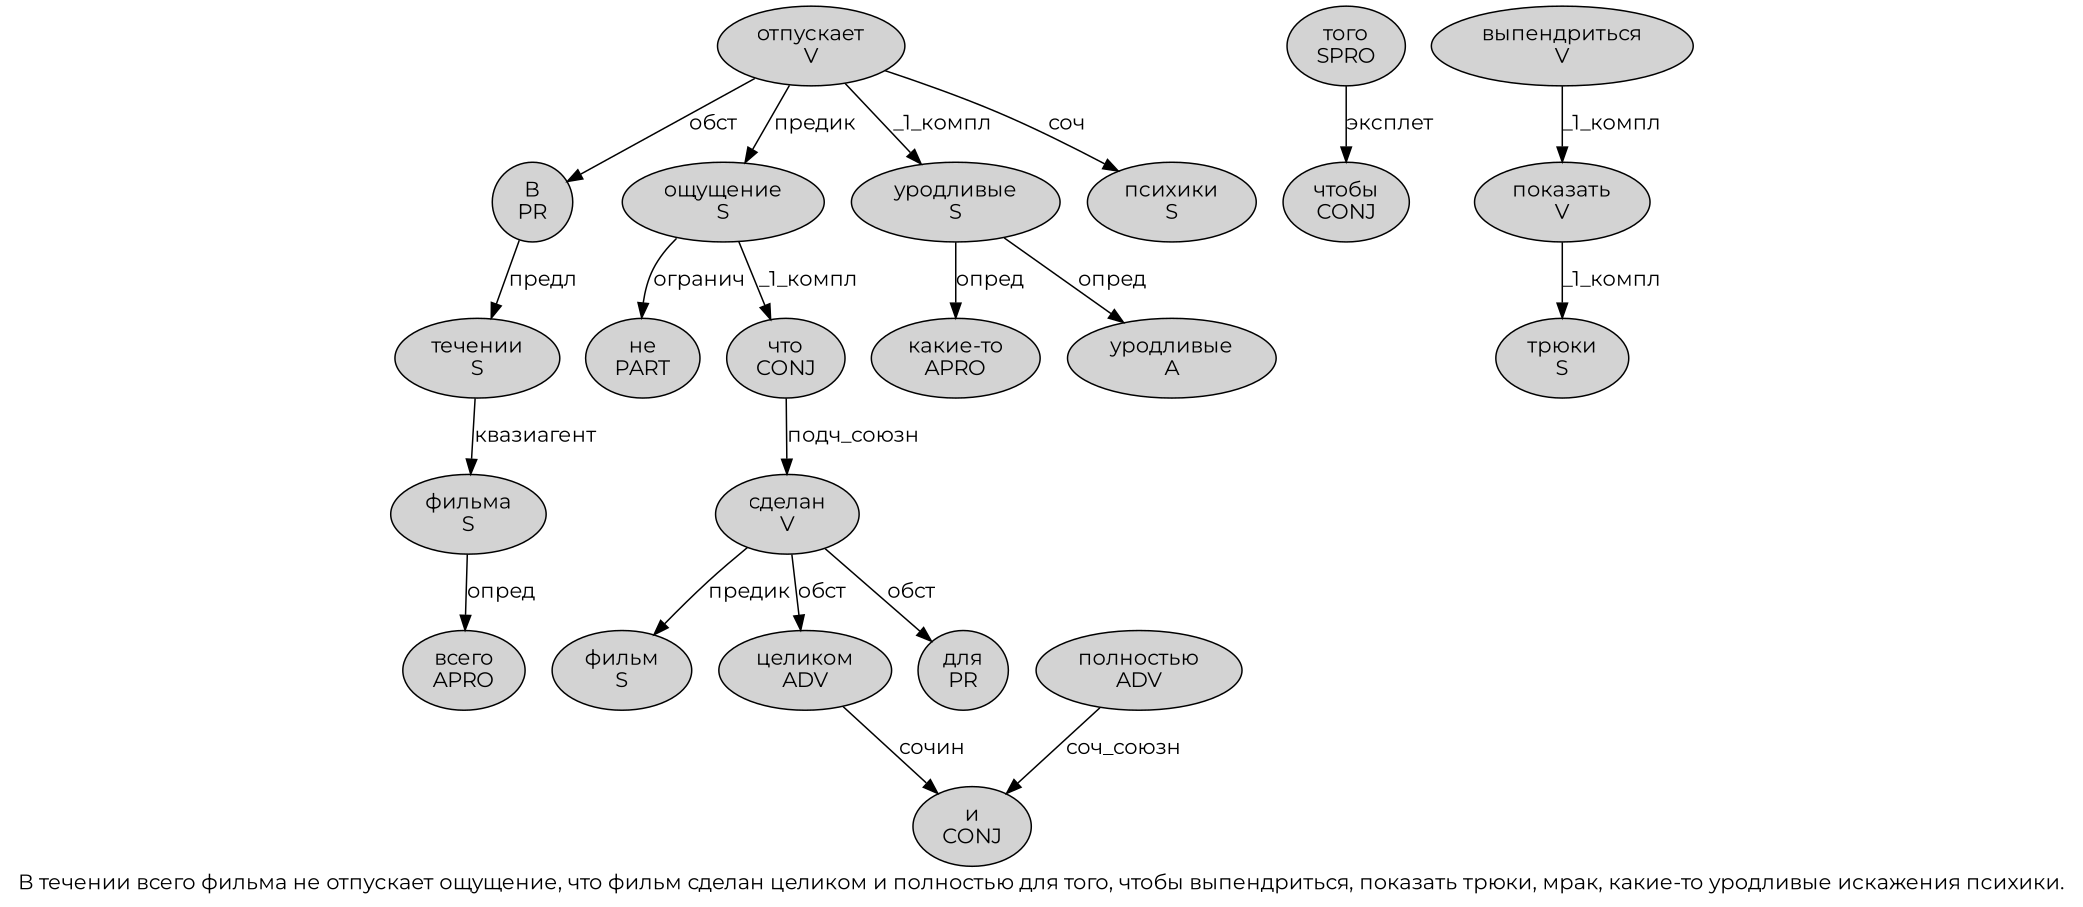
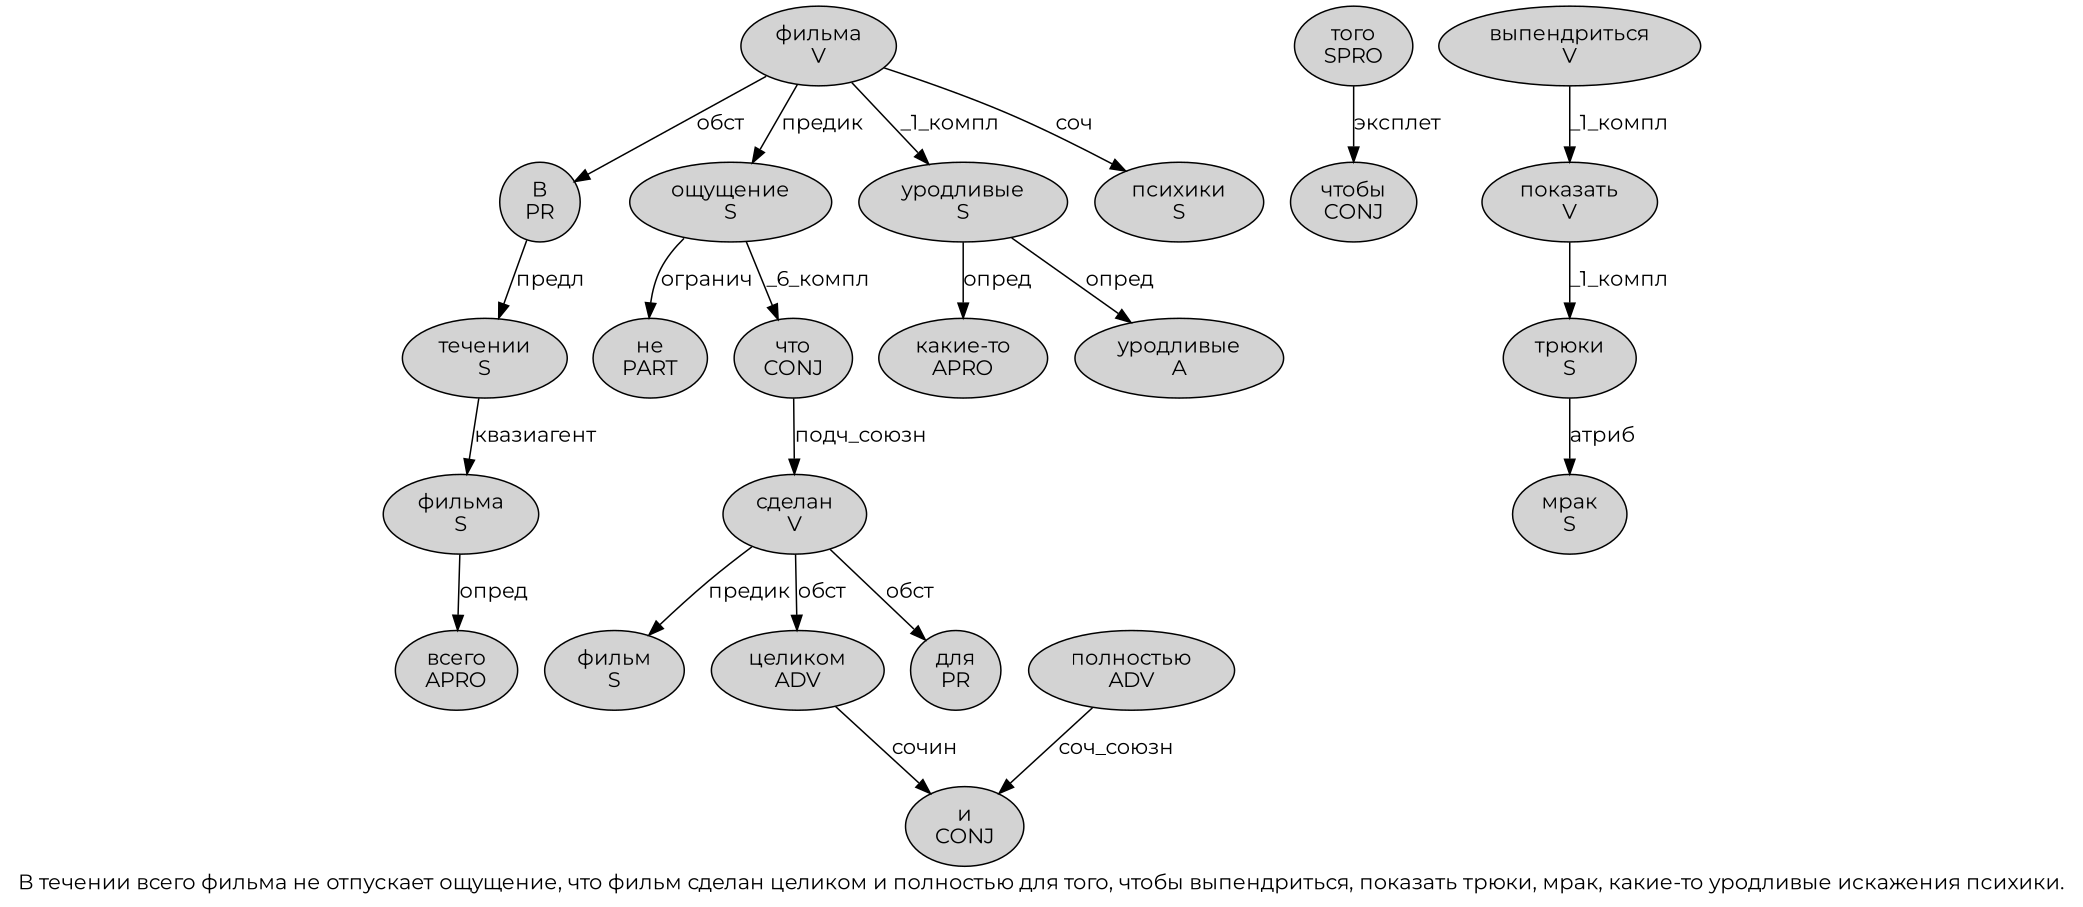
(811, 46) -> (819, 46)
(809, 280) -> (819, 280)
none -> (1570, 514)
